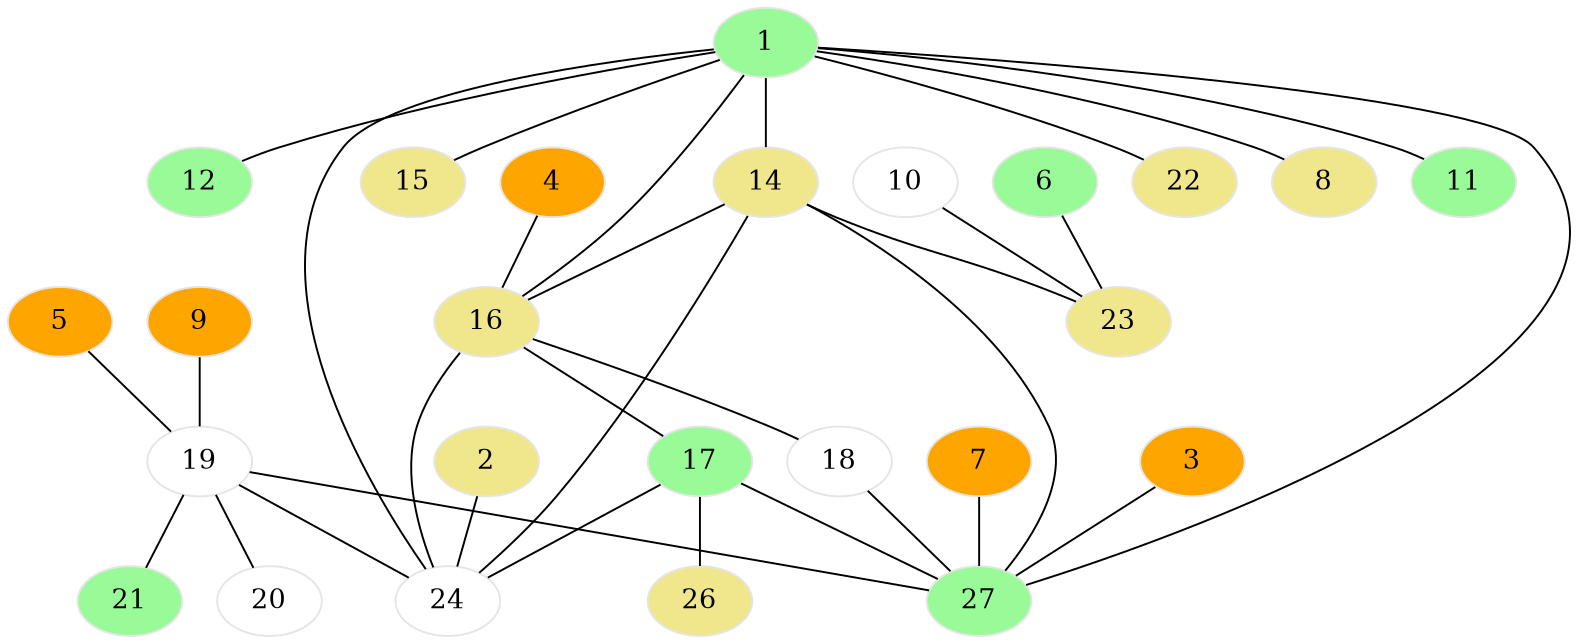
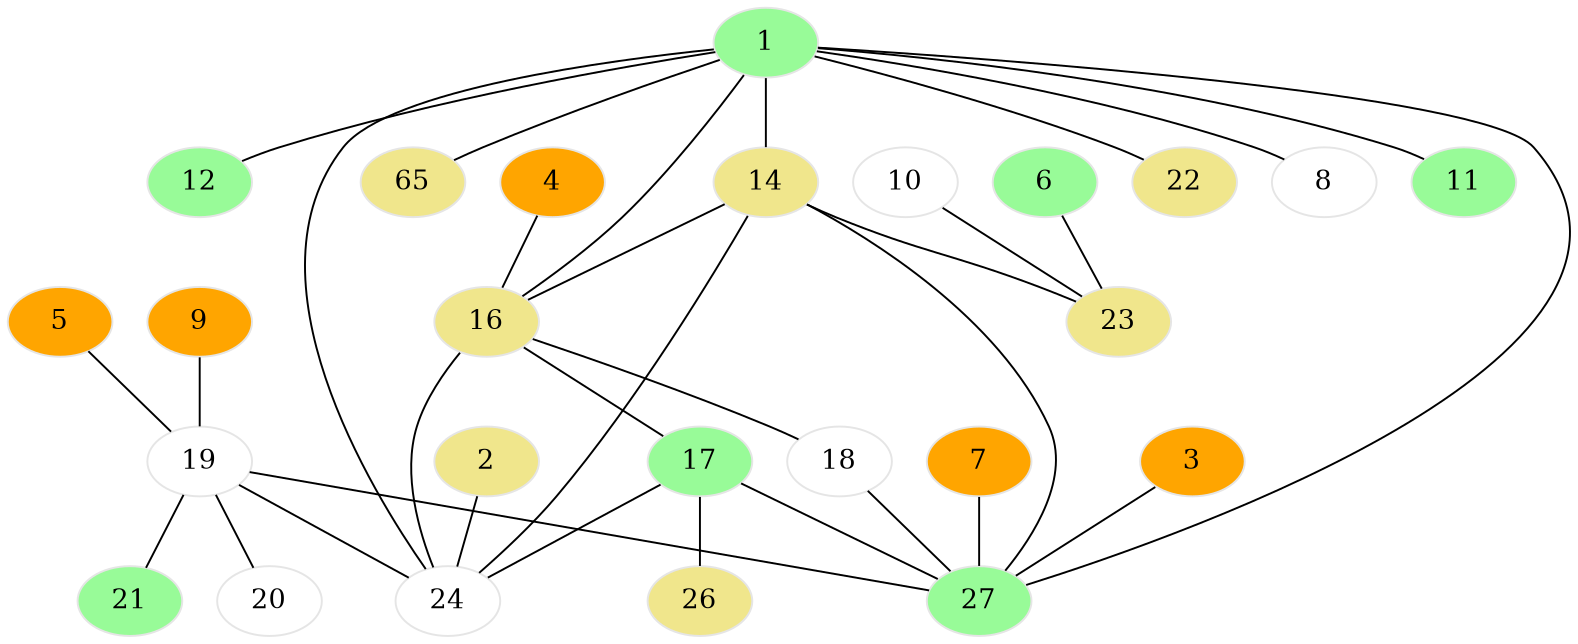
(413, 182) -> (413, 182)
(1324, 182) -> (1324, 182)
